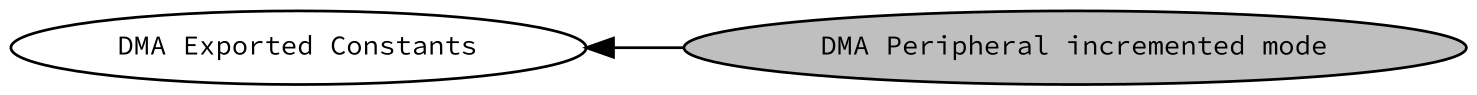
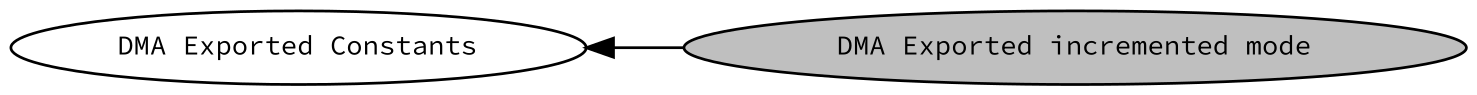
(1075, 48) -> (1075, 48)
